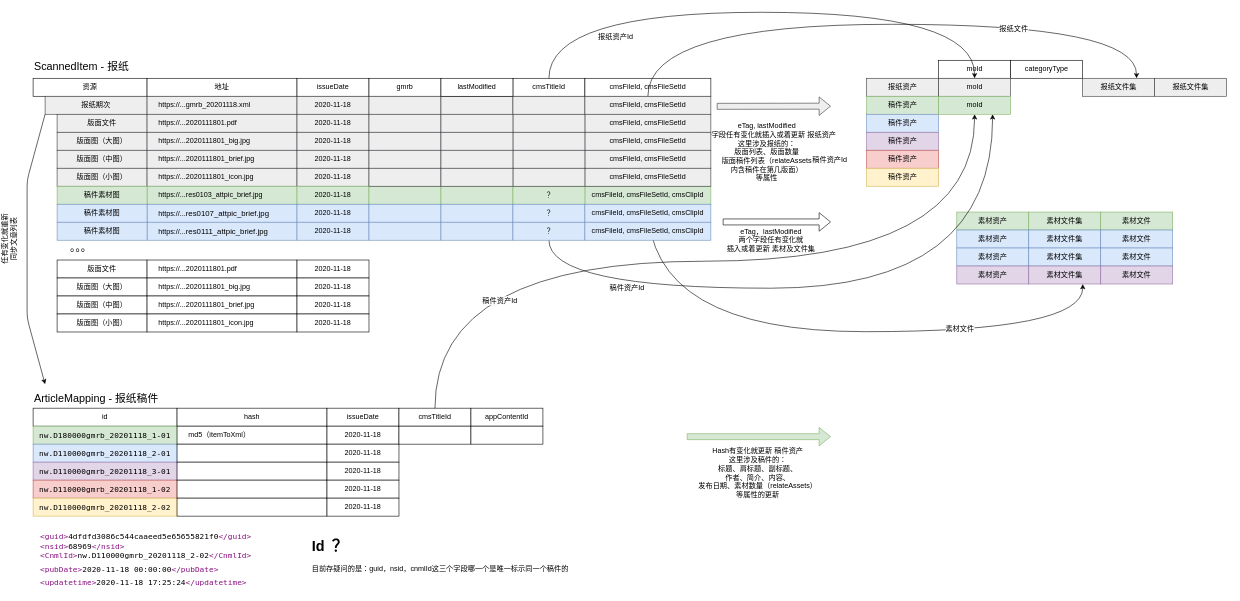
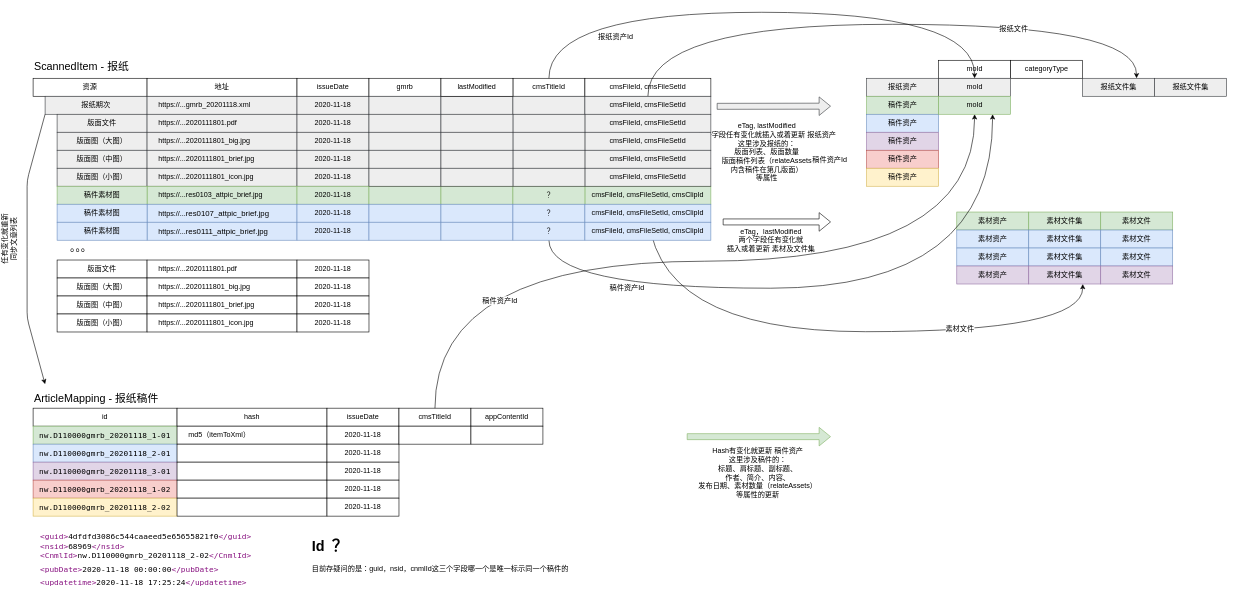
(105, 435) -> (105, 435)
